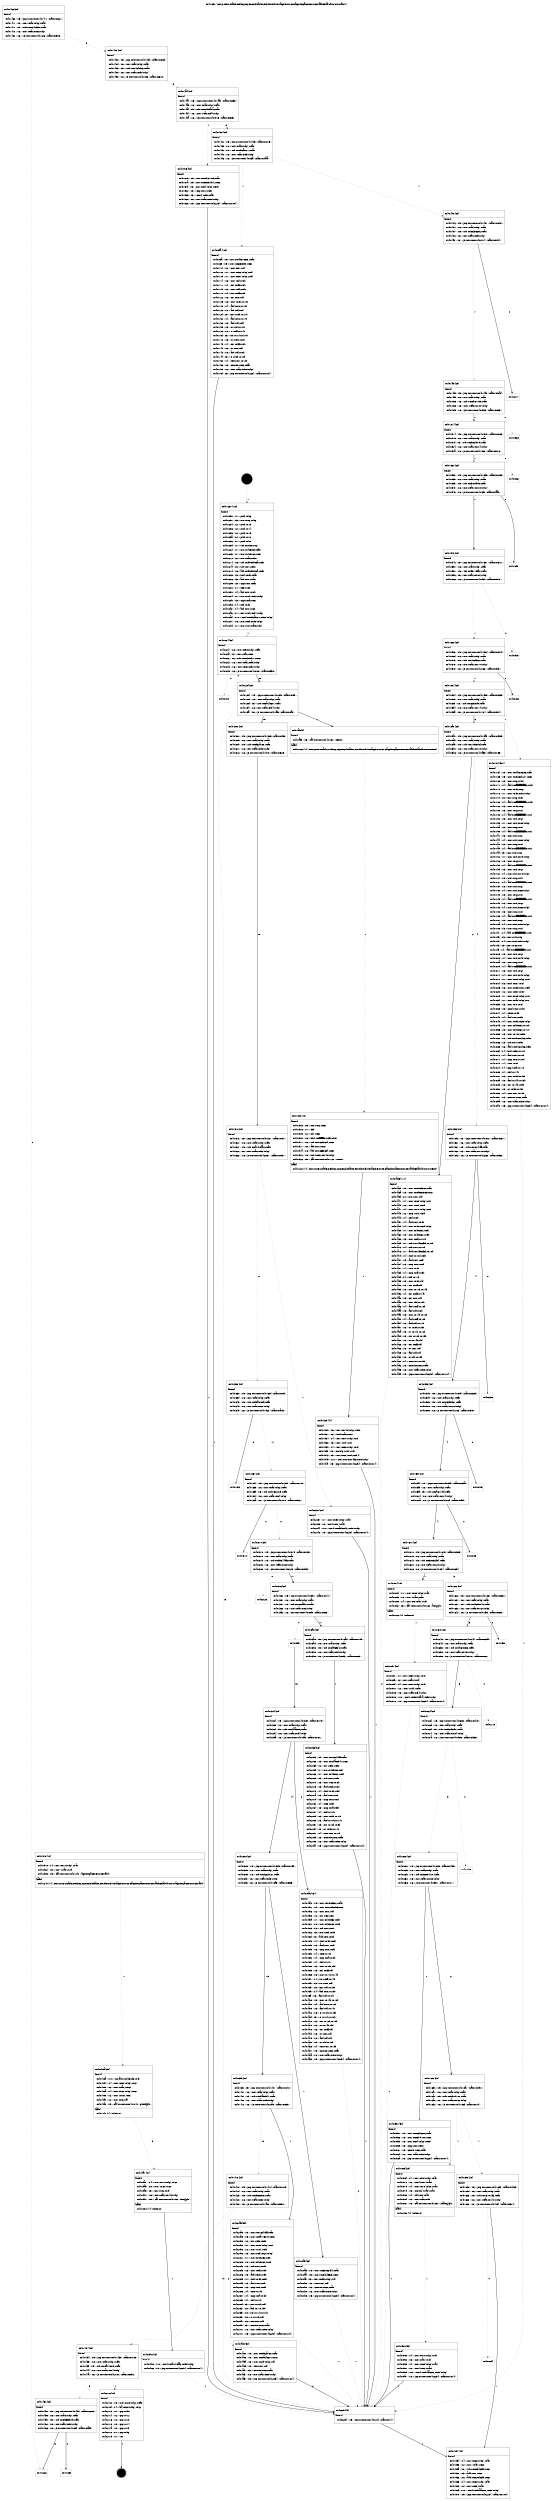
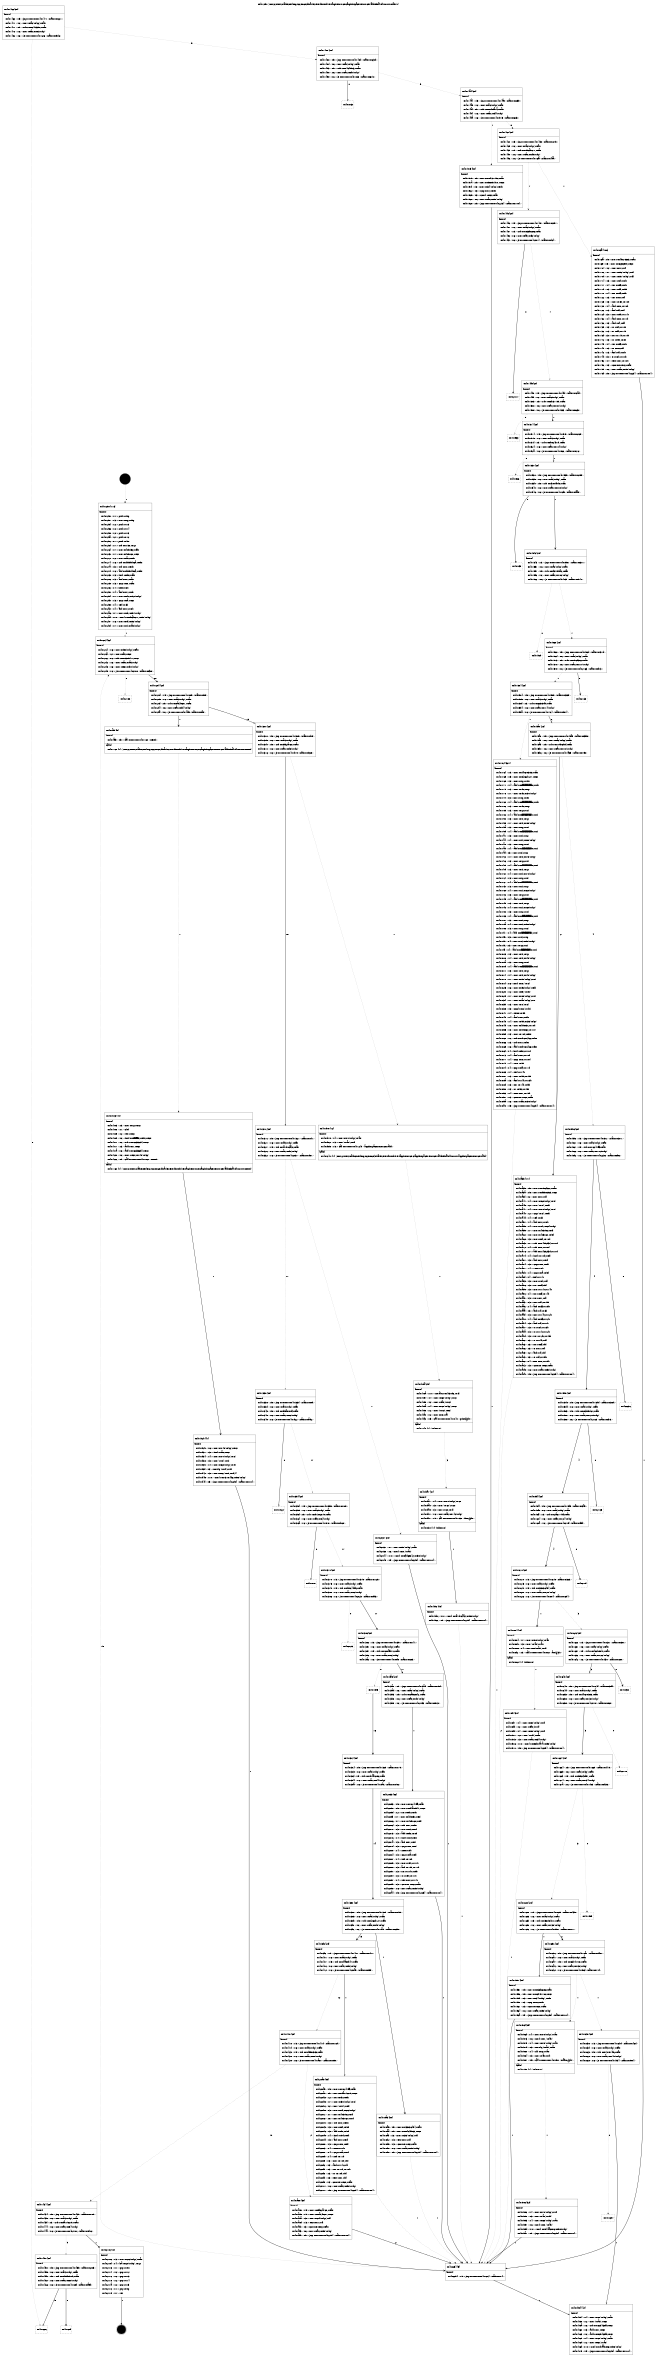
none -> (348, 105)
none -> (344, 940)
(331, 1977) -> none
(113, 2383) -> (92, 2241)
